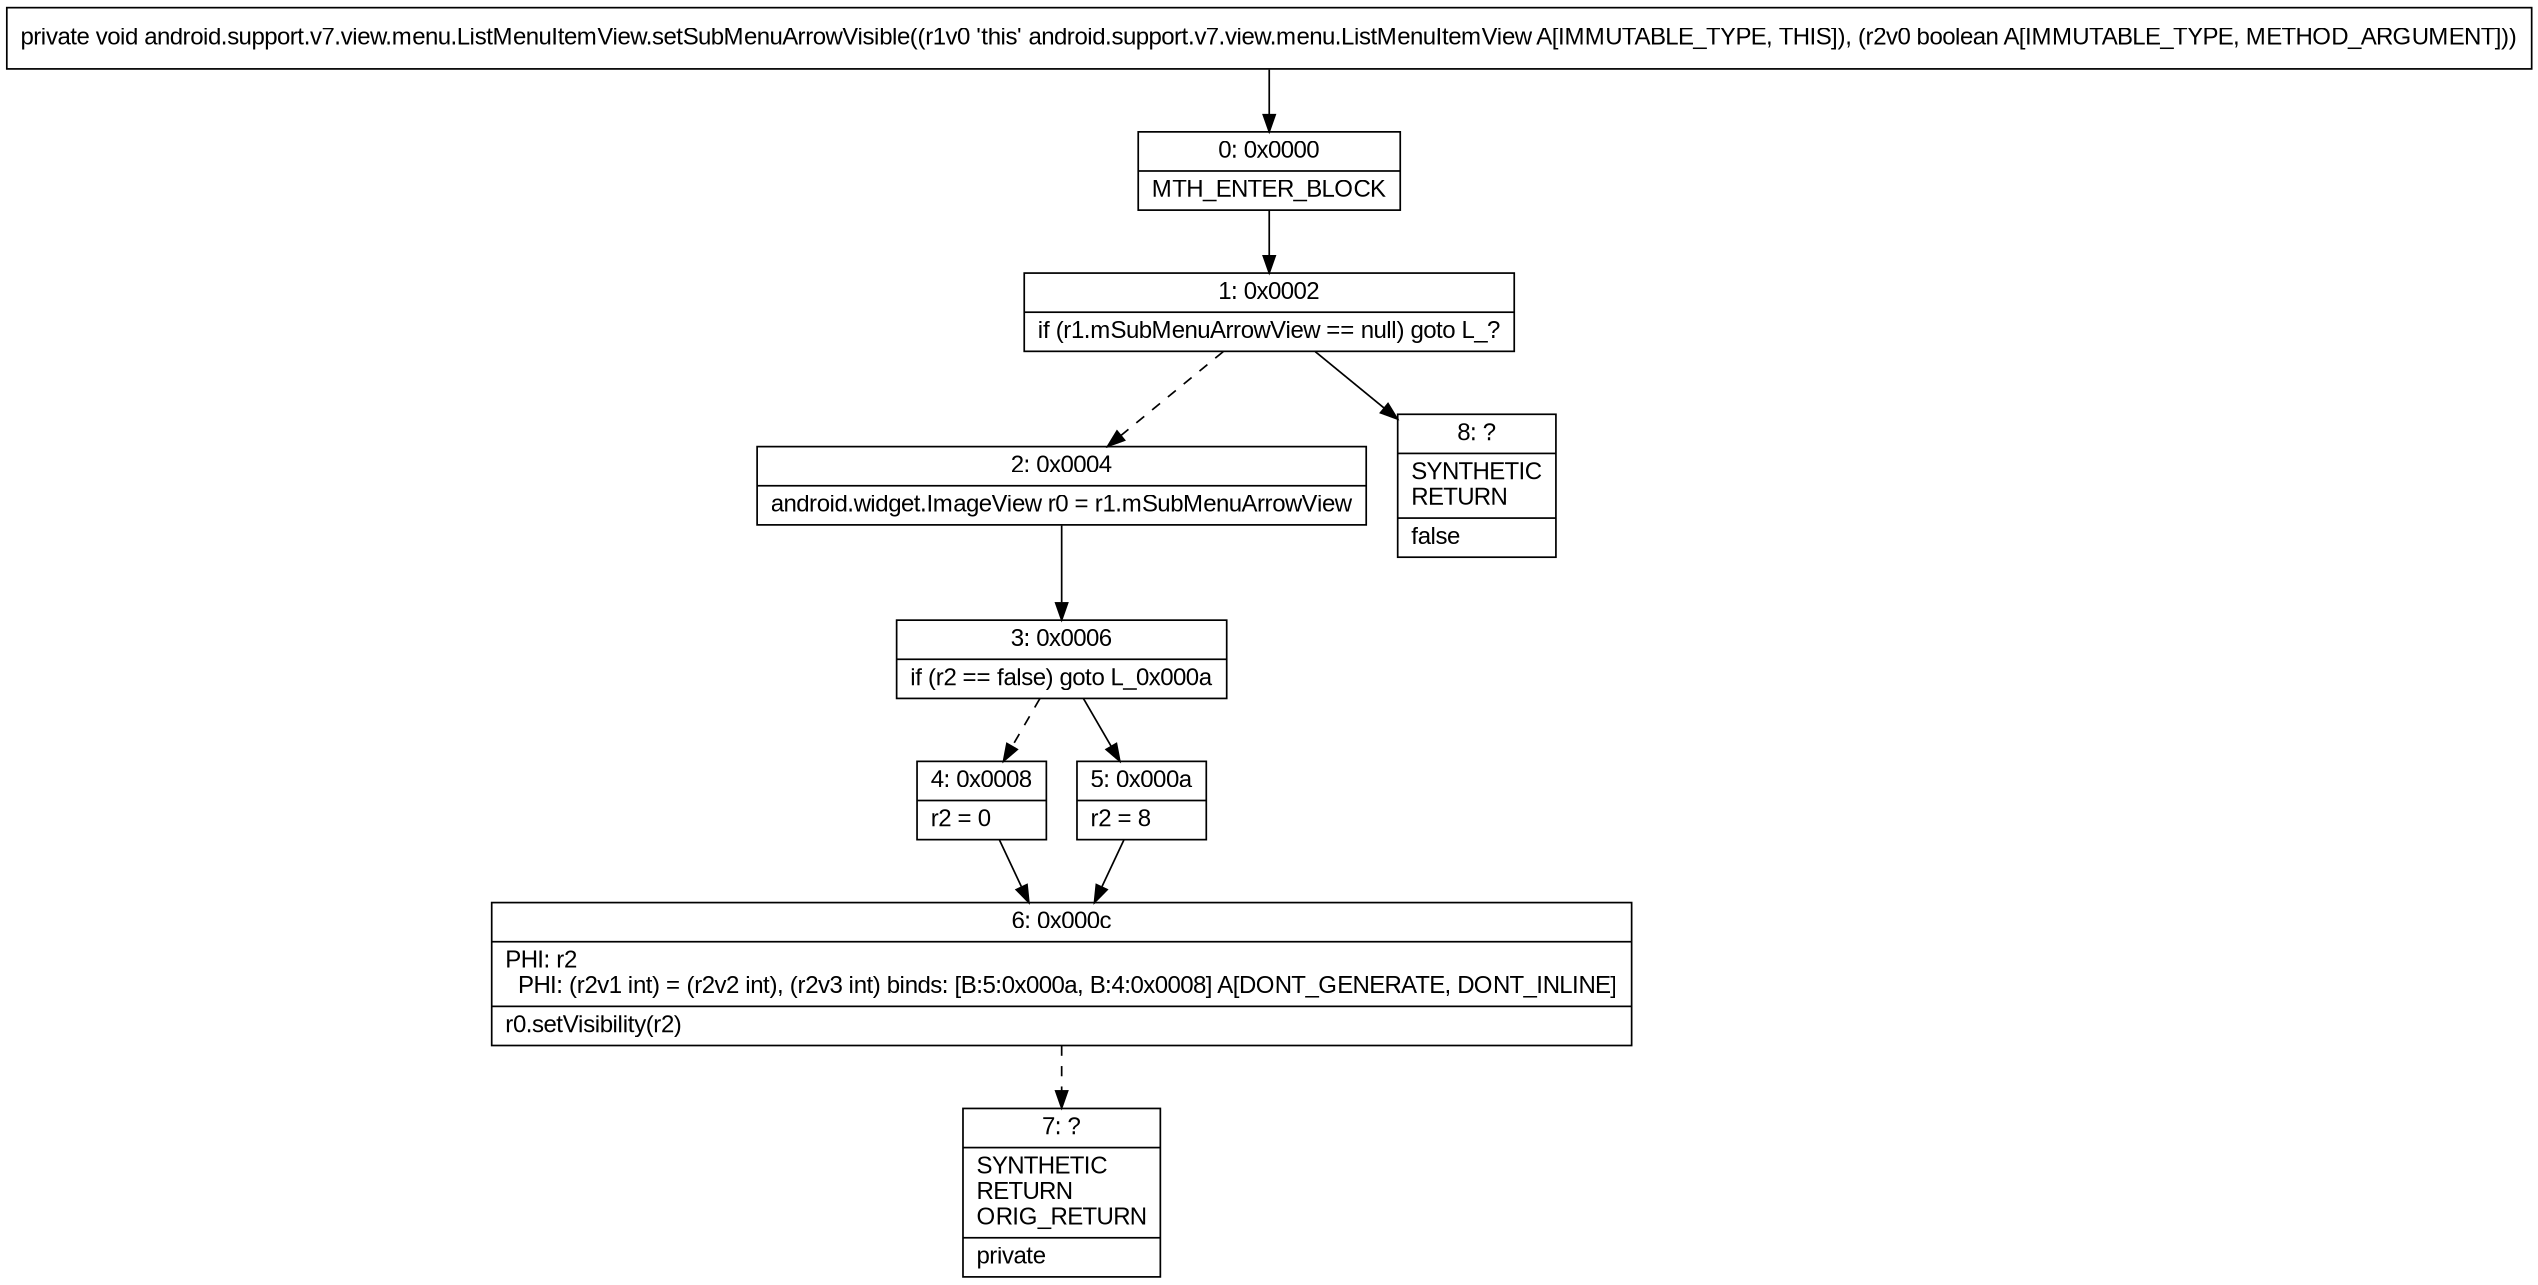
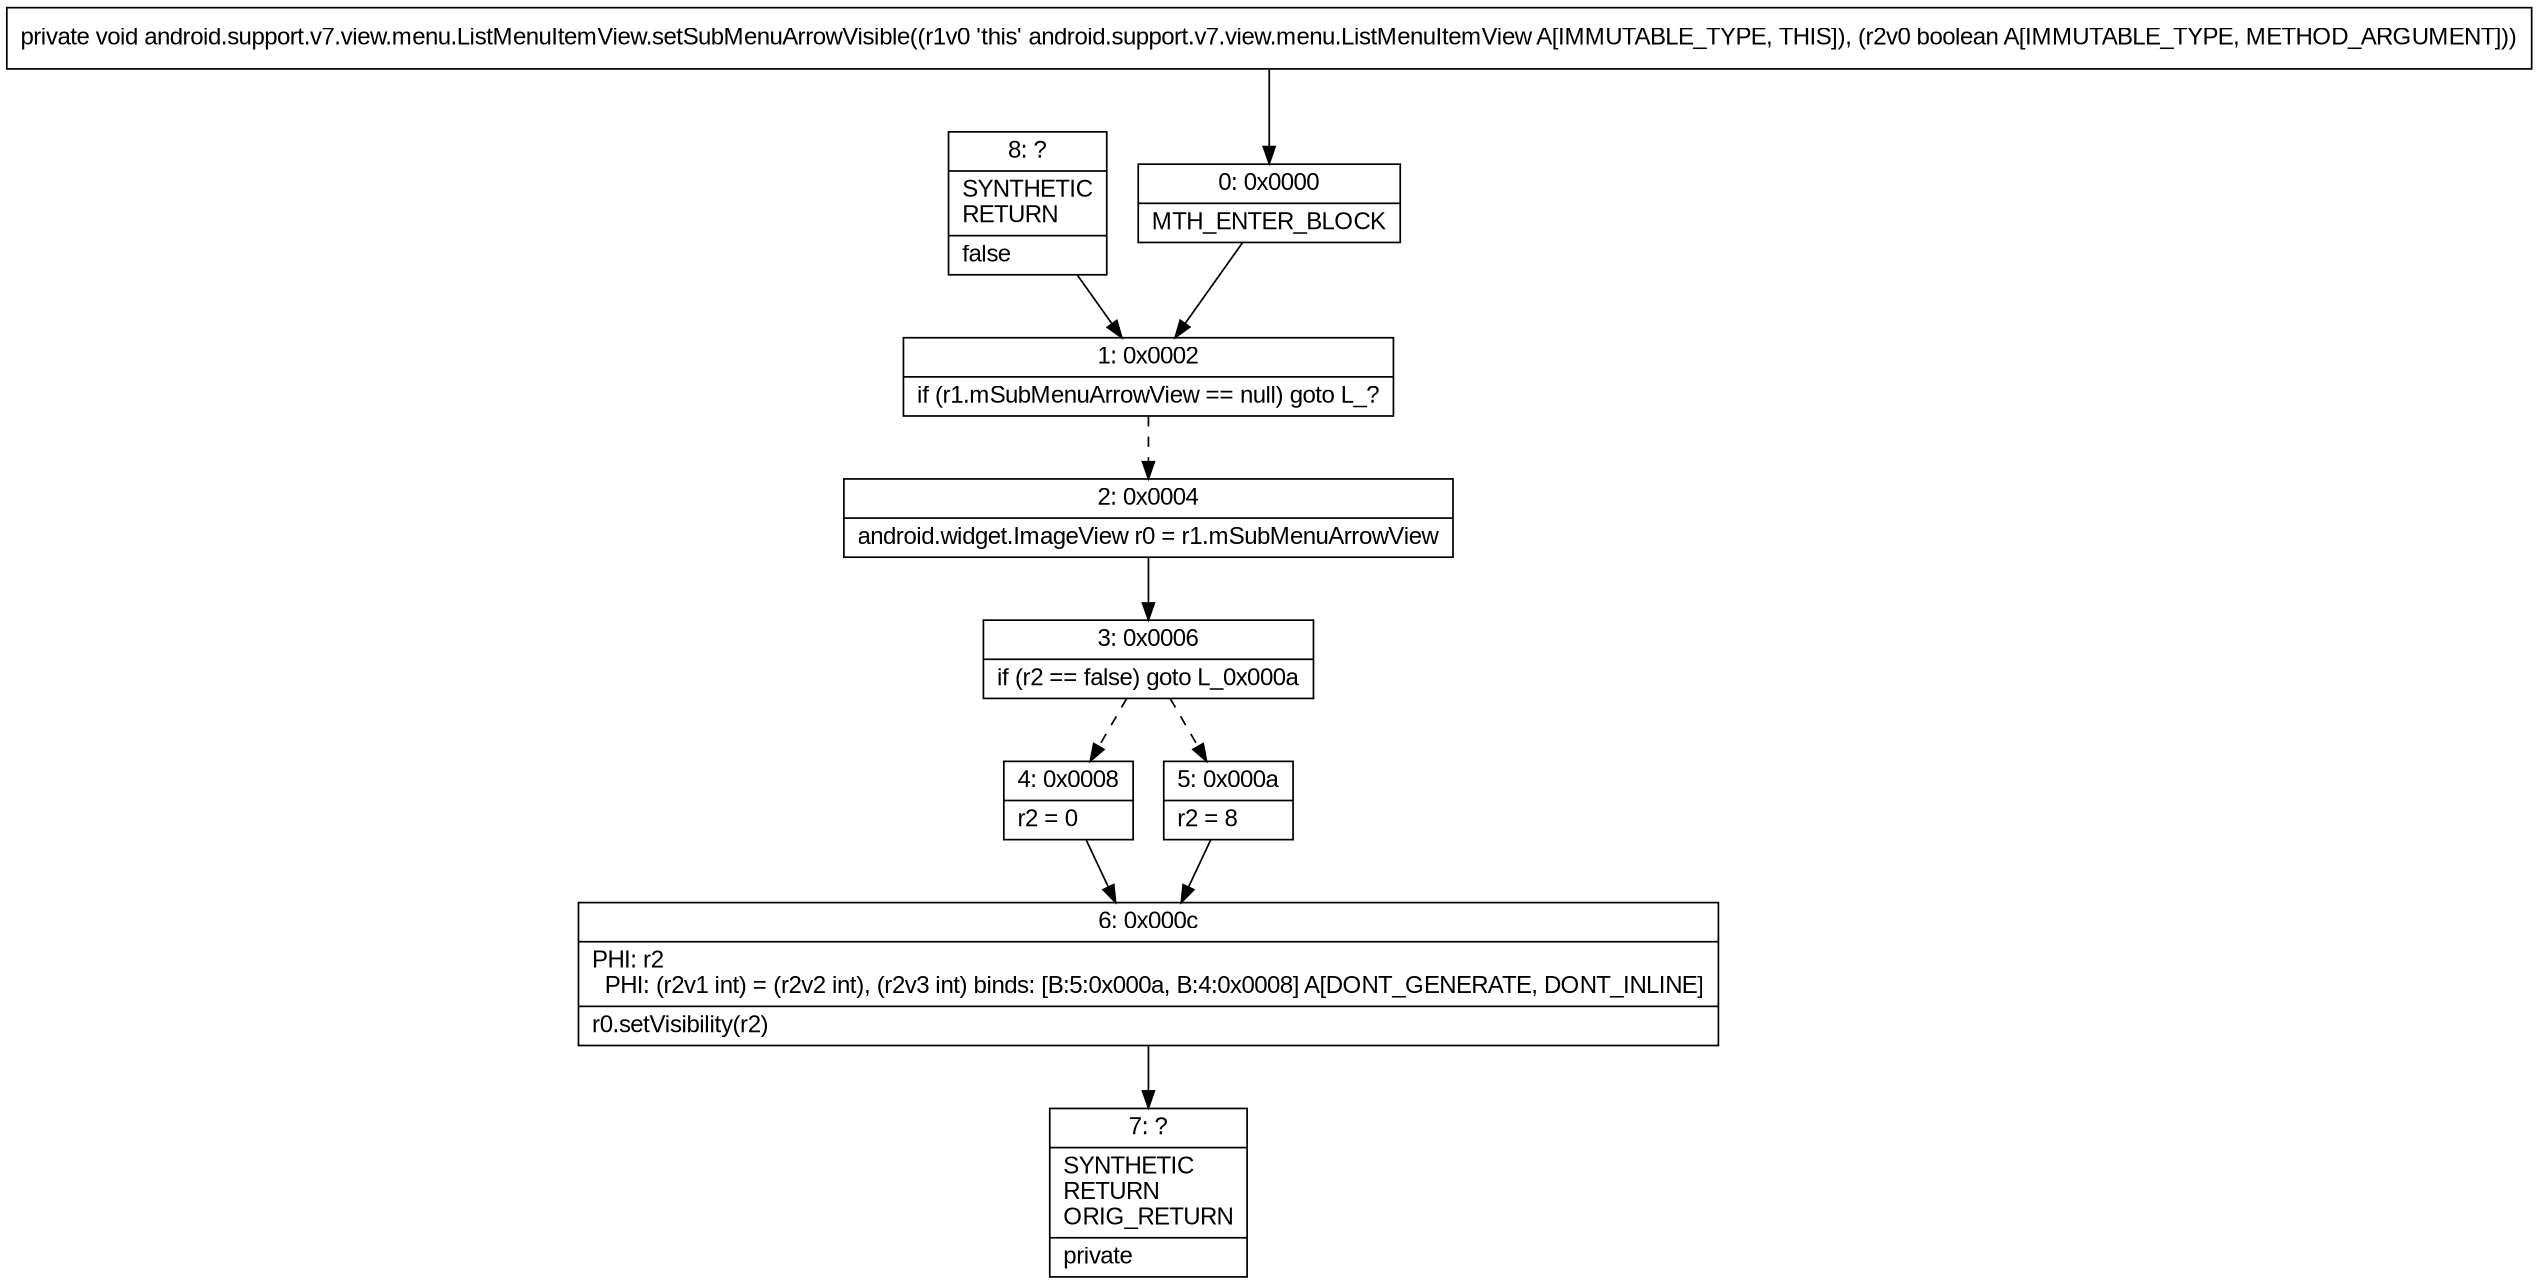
(1350, 380) -> (1095, 299)
(1097, 723) -> (1184, 723)
(1062, 1068) -> (1148, 1068)
